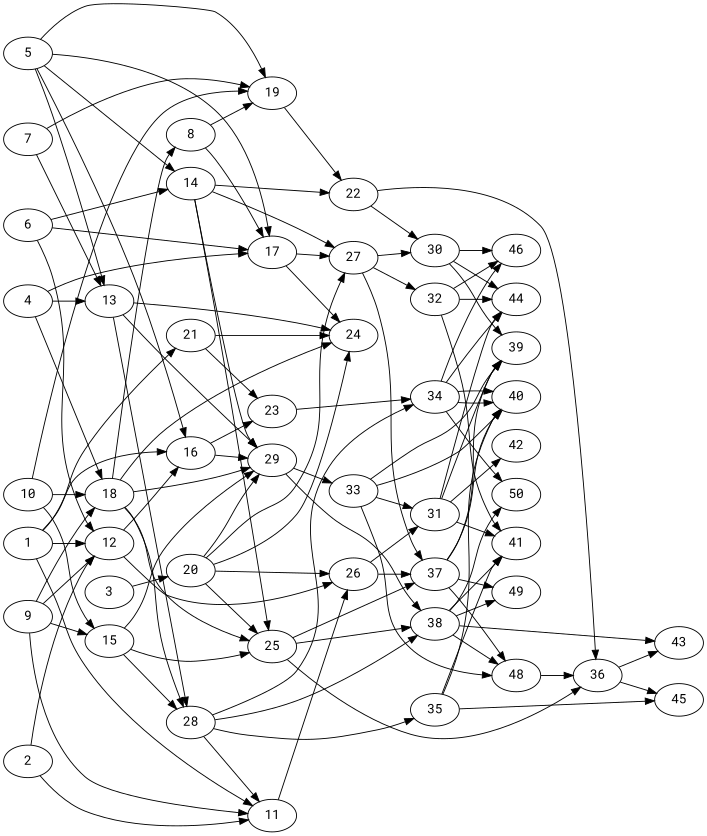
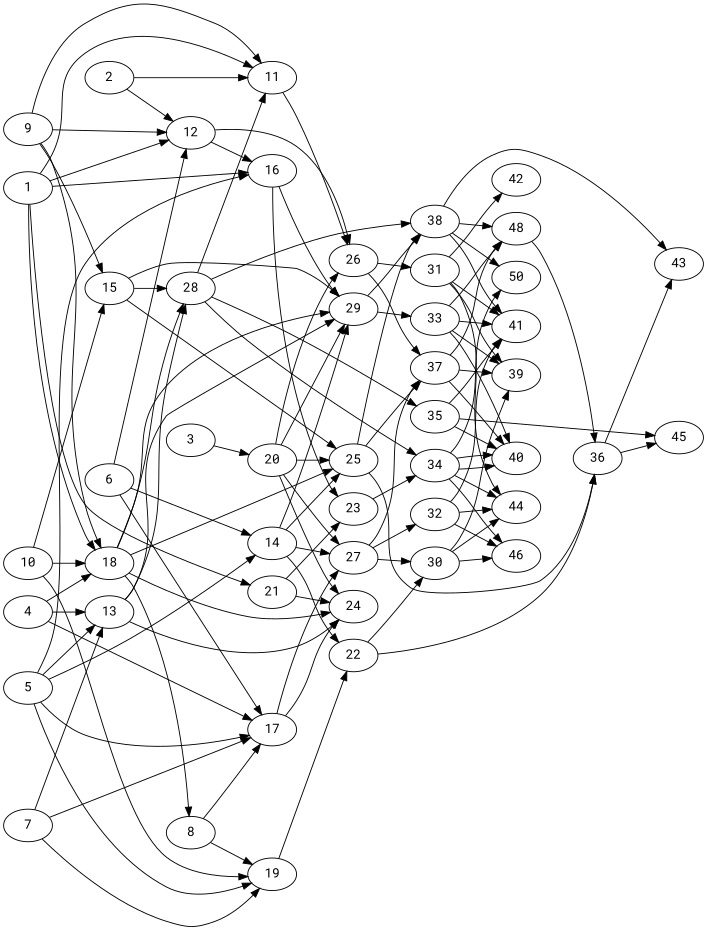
none -> (42, 377)
(390, 501) -> (471, 322)
(516, 592) -> none
none -> (146, 779)
